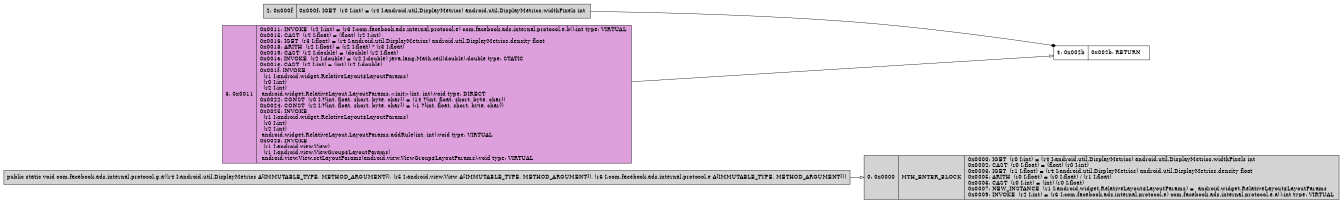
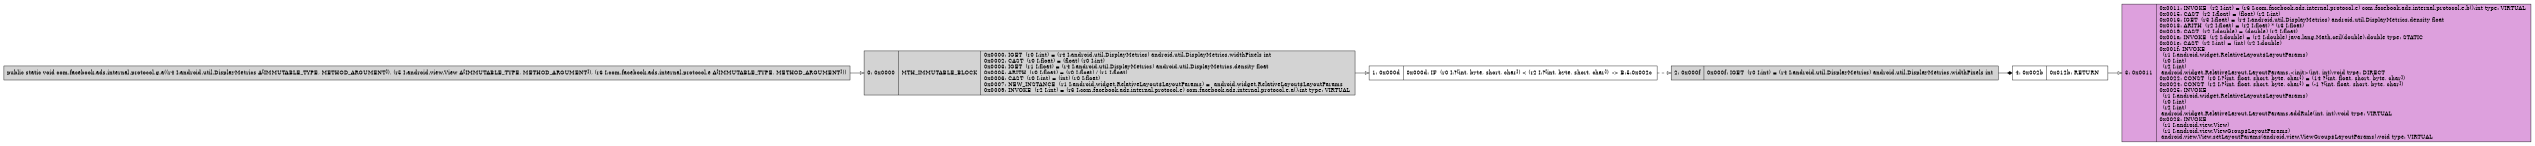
(1119, 53) -> (2077, 73)
(841, 69) -> (2113, 73)
none -> (1513, 73)
(932, 177) -> (940, 73)
